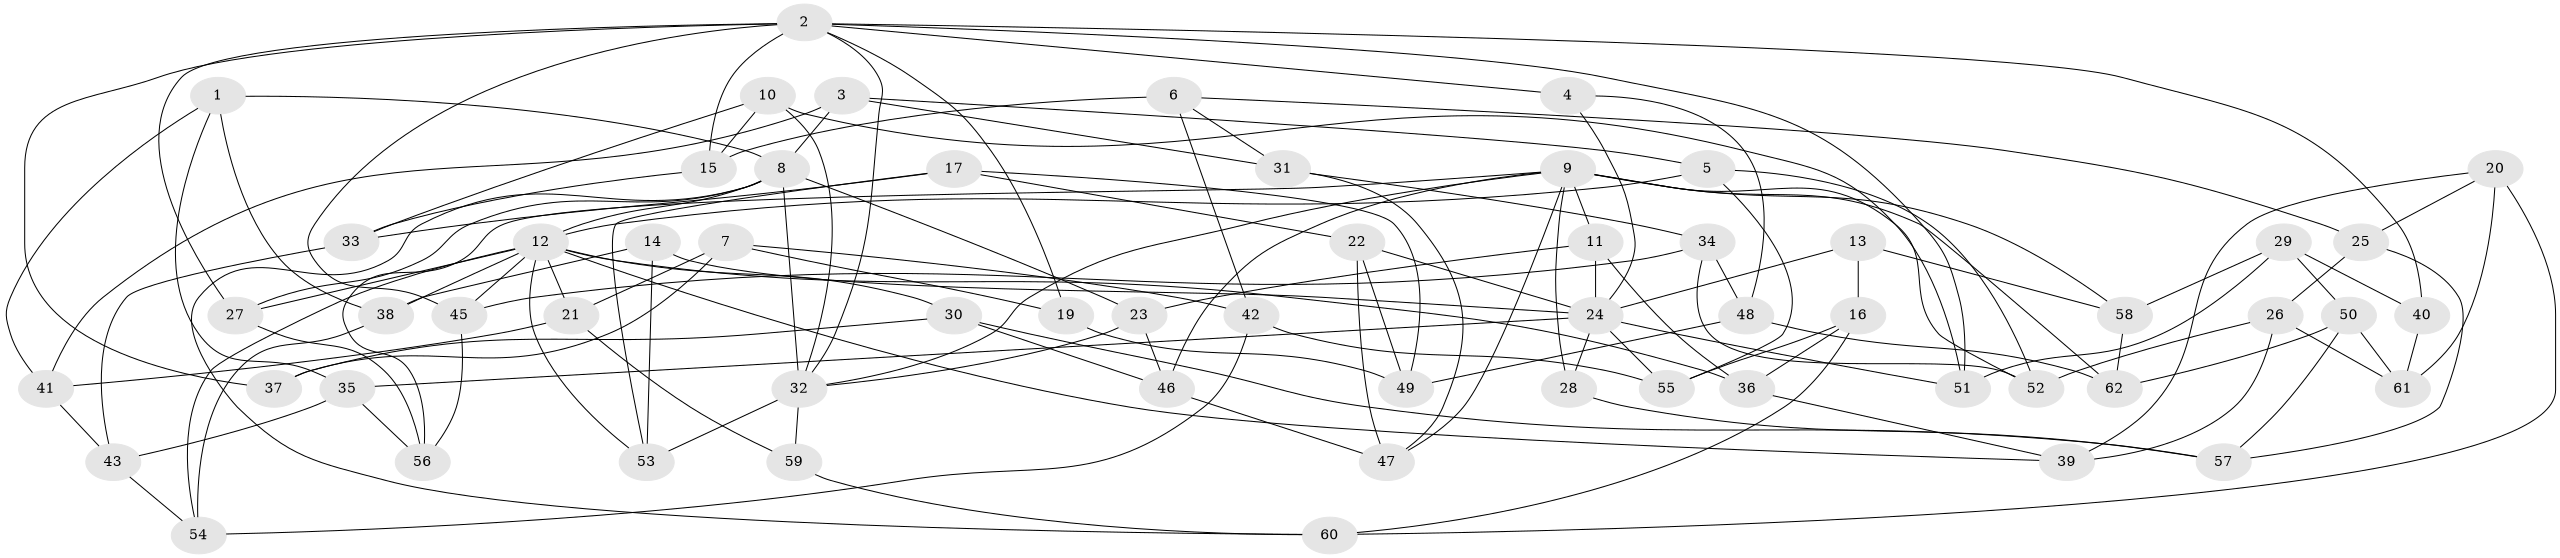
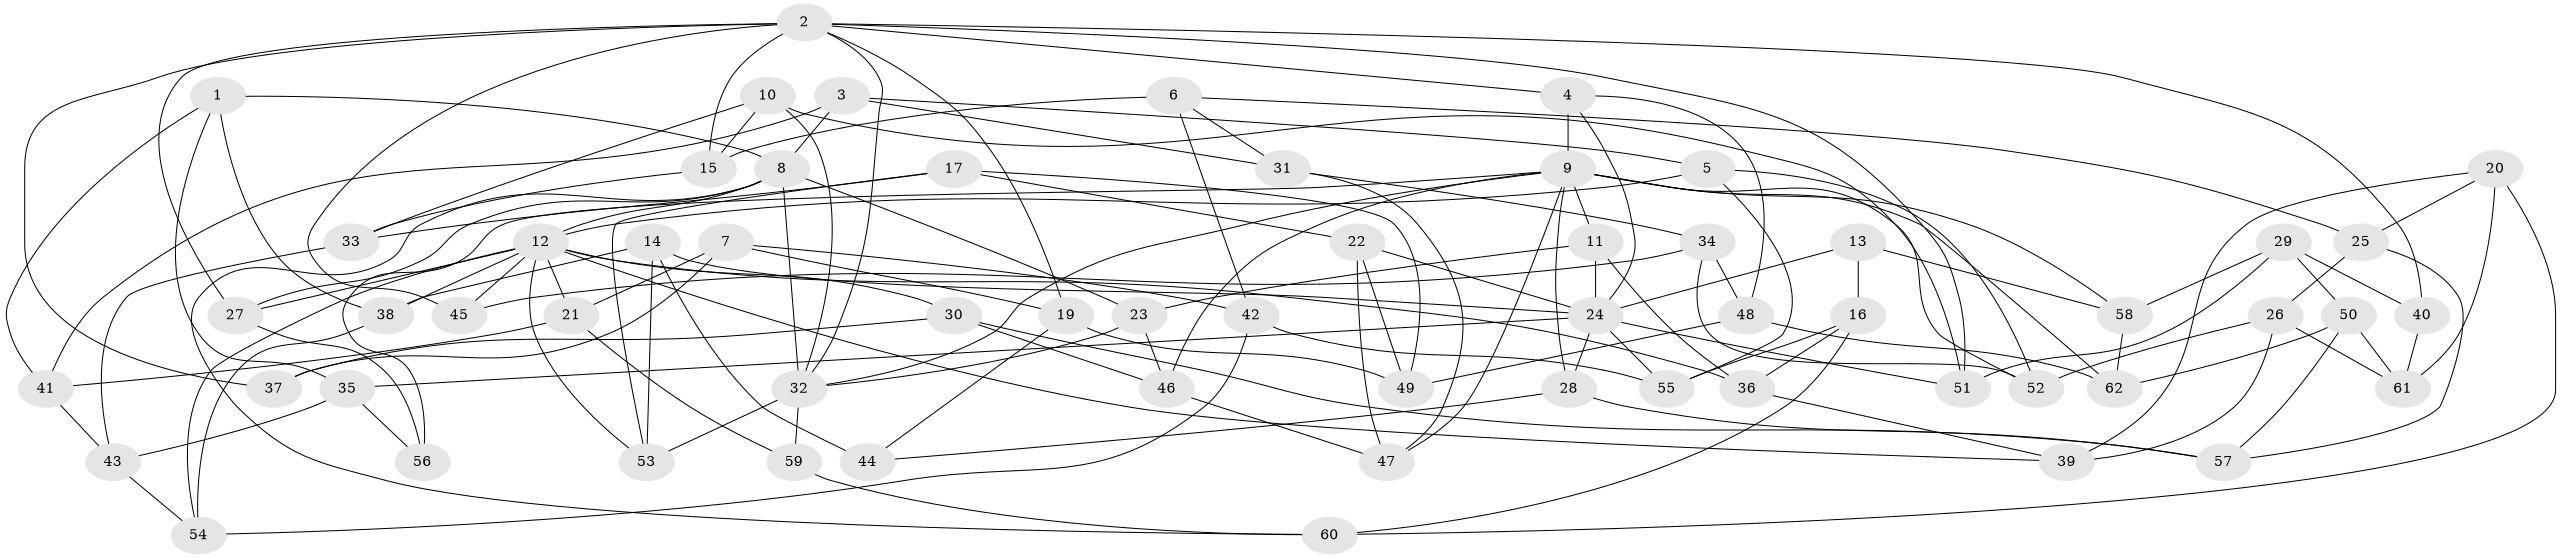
none -> (1568, 132)
(460, 393) -> none
none -> (868, 462)
